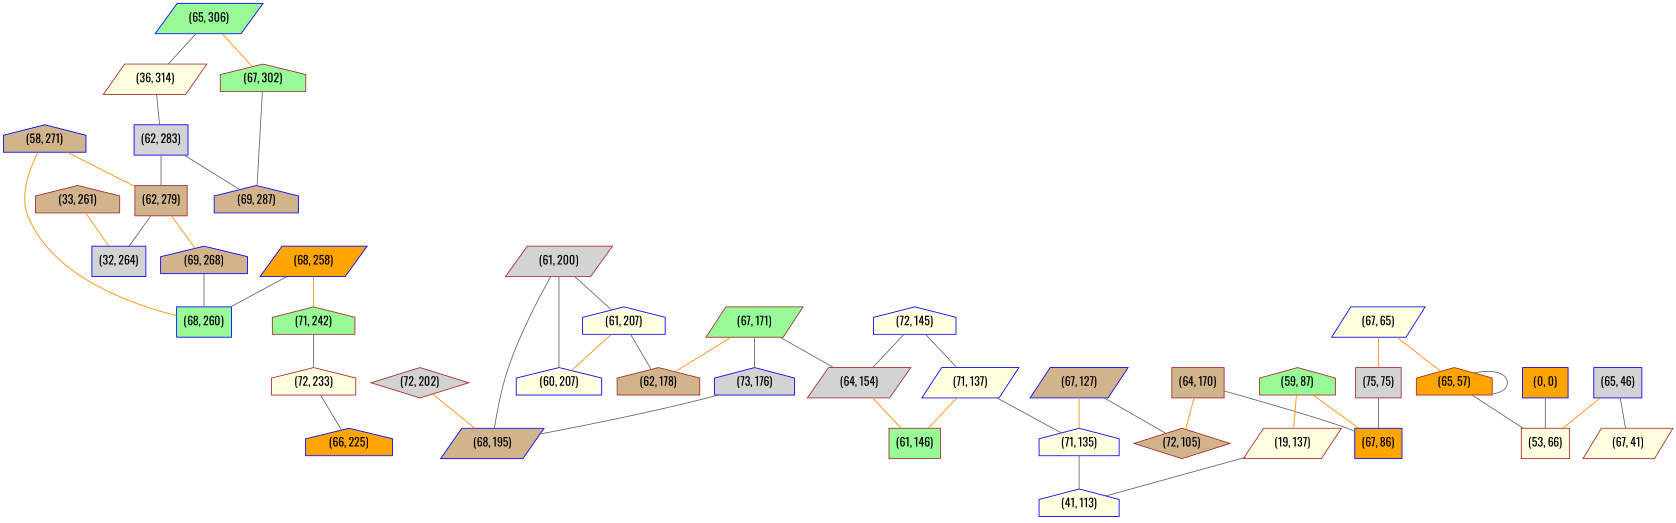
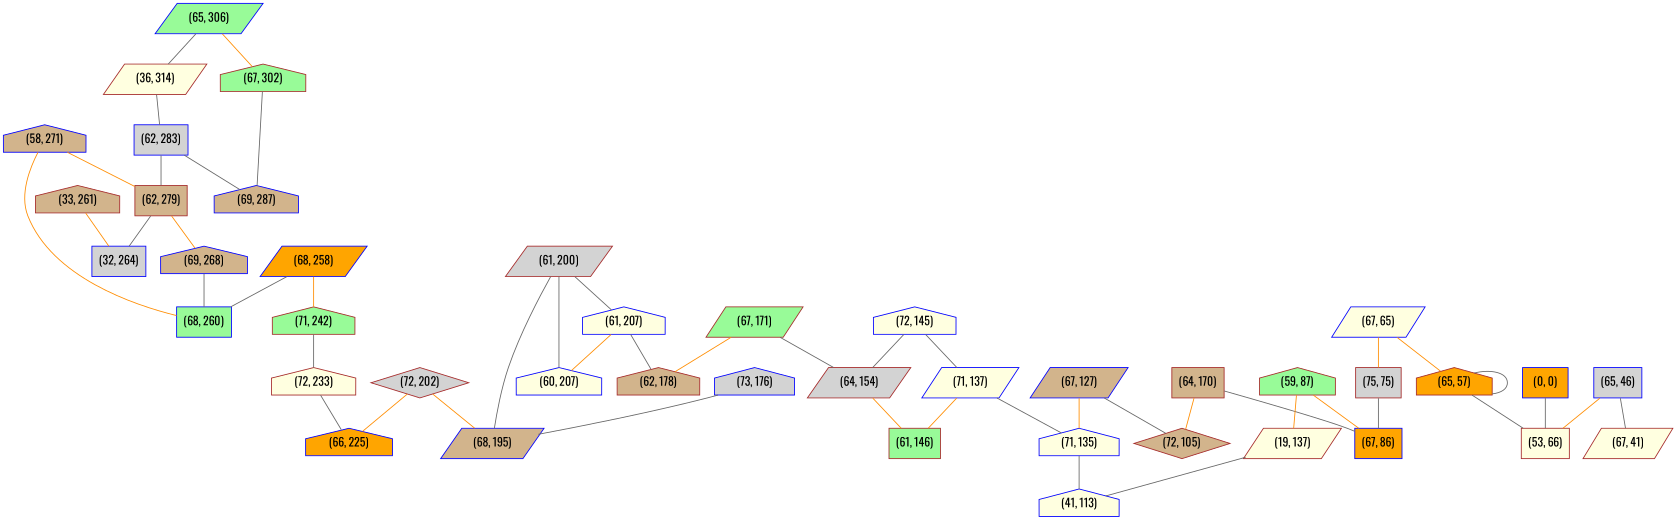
(755, 352) -> none
none -> (385, 413)
